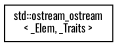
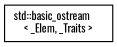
(59, 23) -> (59, 23)
